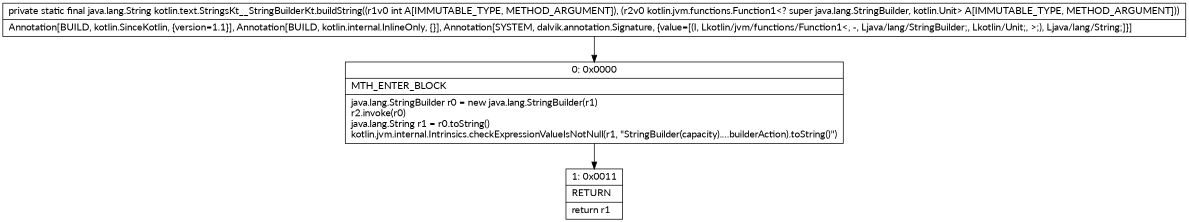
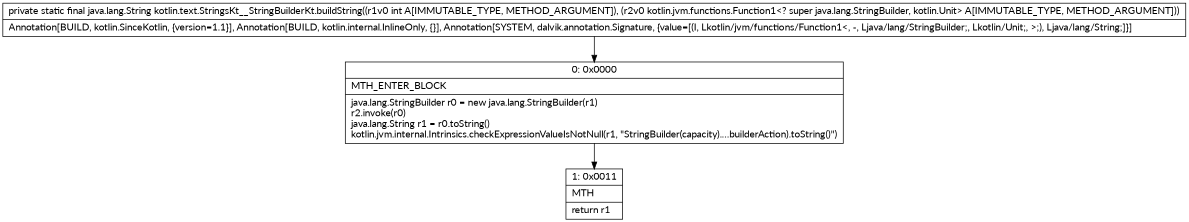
(591, 193) -> (583, 193)
